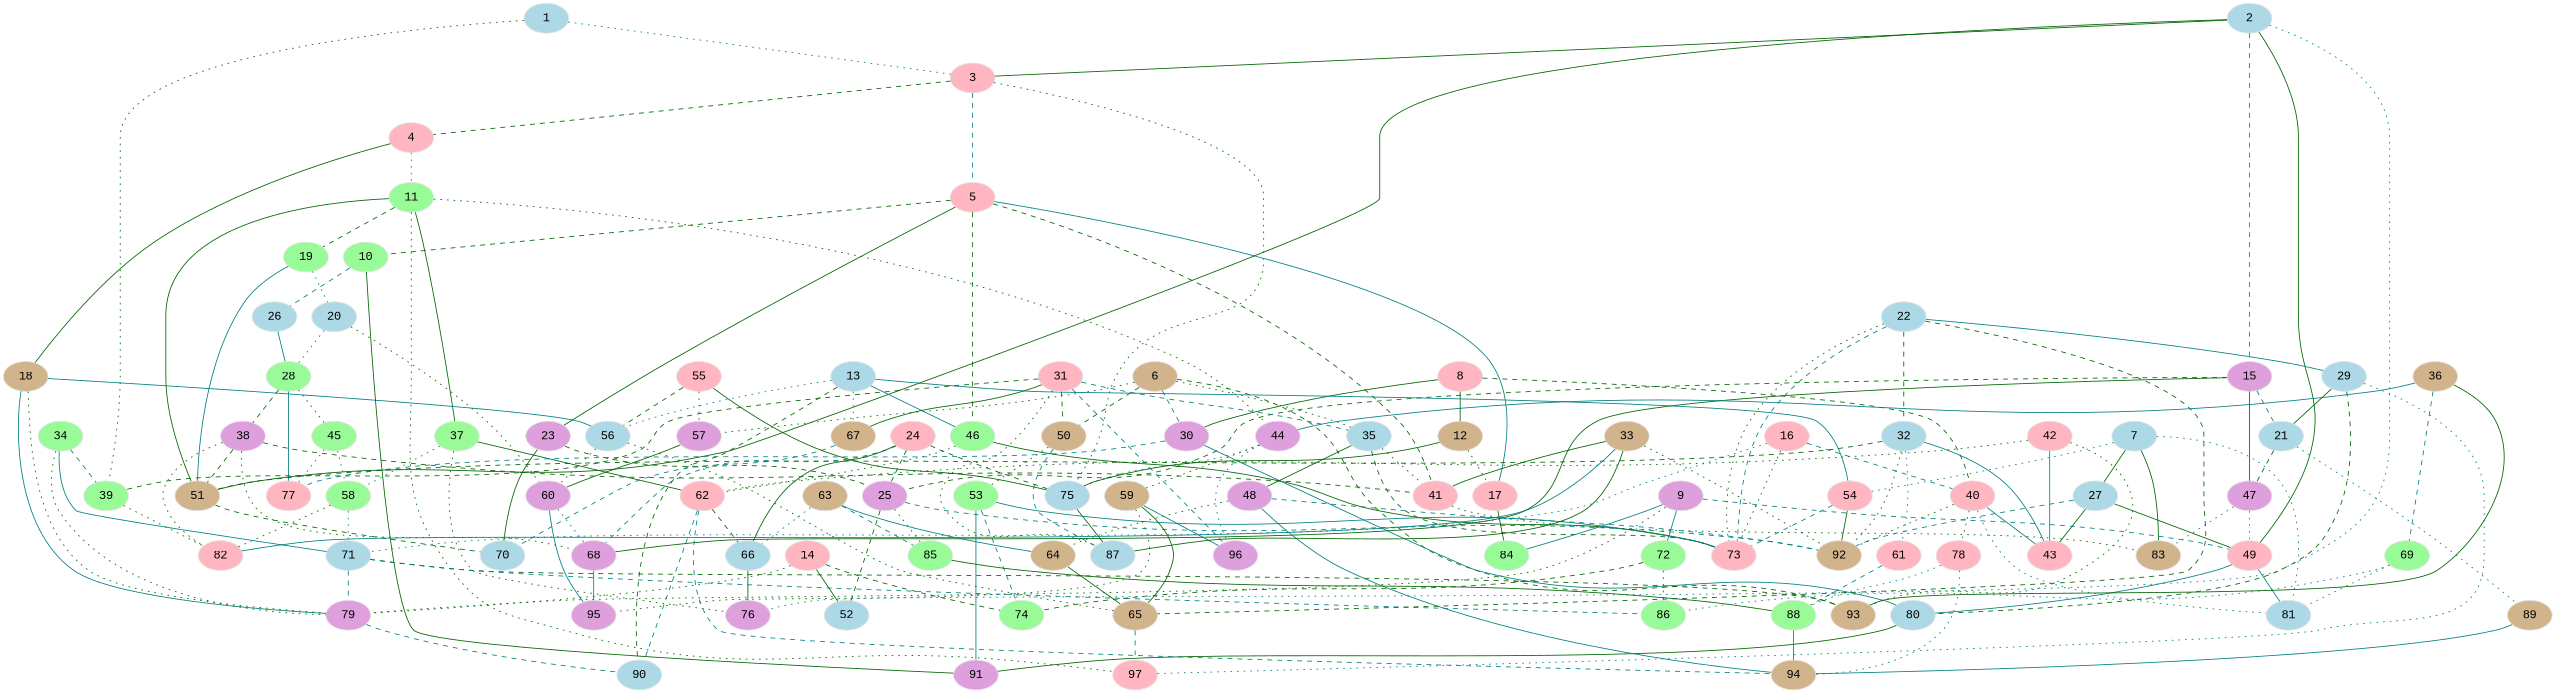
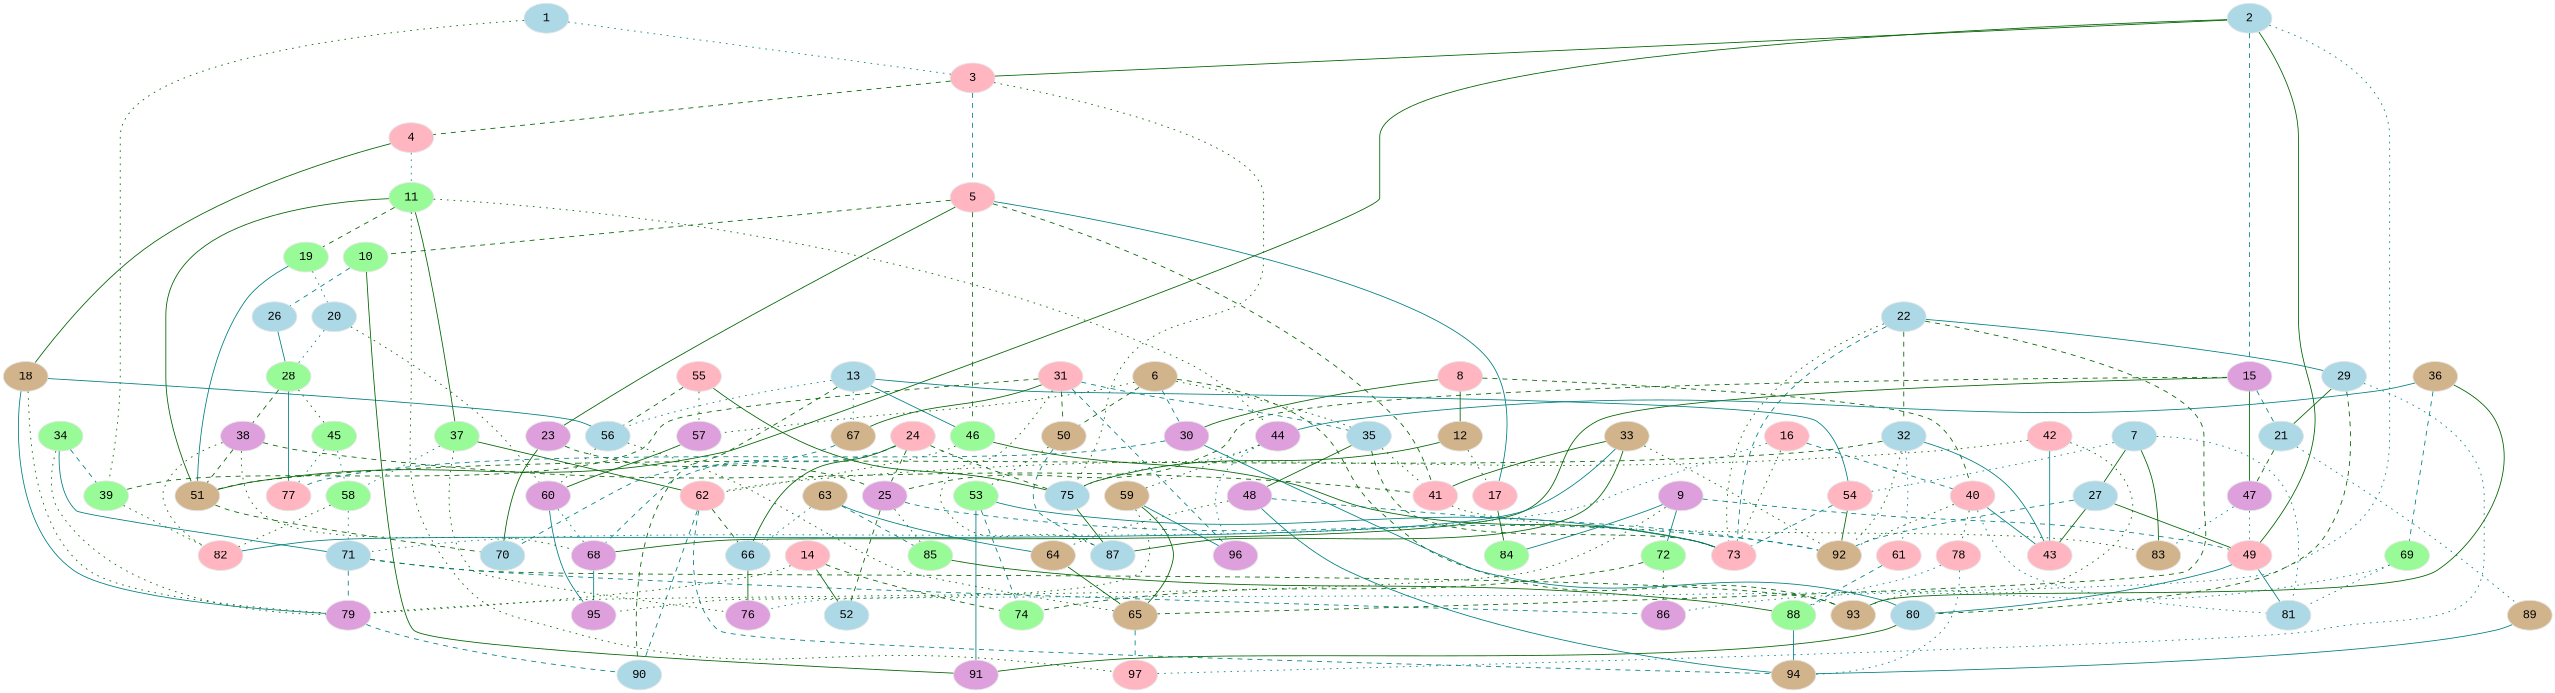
(1663, 615) -> (1663, 615)
